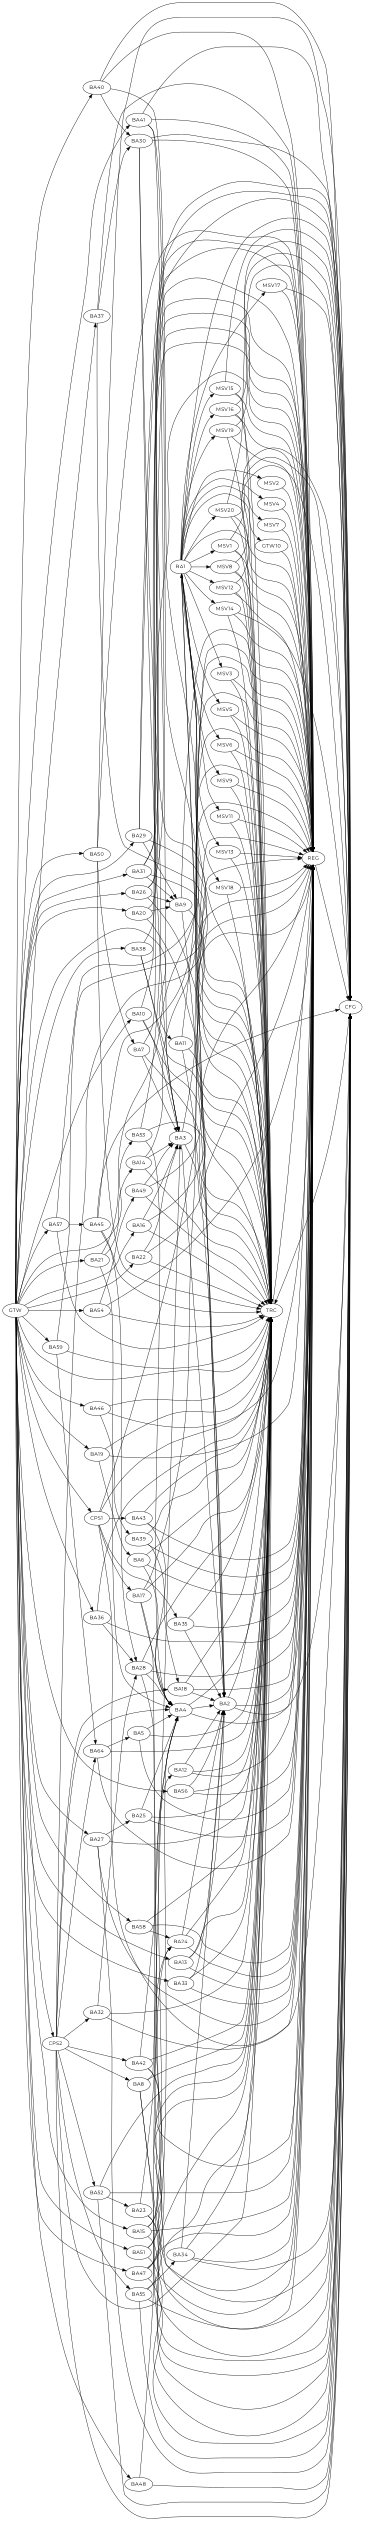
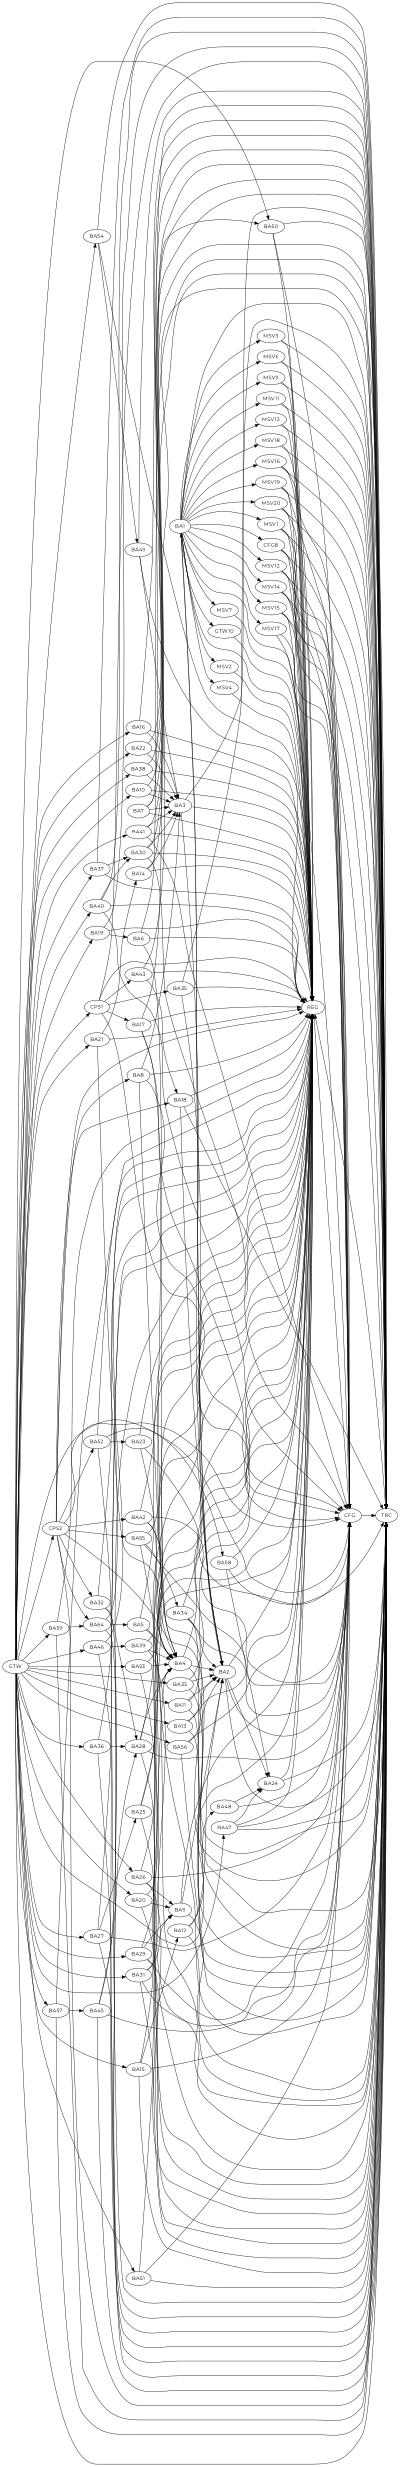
(225, 567) -> (271, 545)
(225, 710) -> none
(107, 952) -> (157, 477)
(202, 1825) -> (246, 1724)
